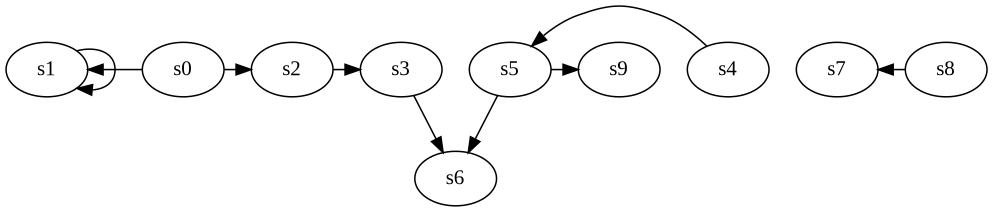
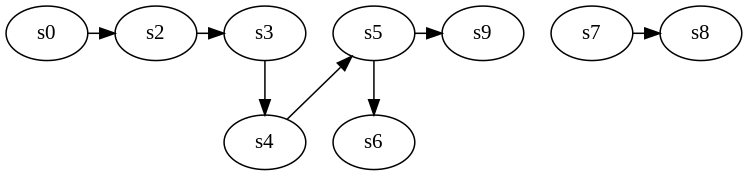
(47, 70) -> none
(899, 70) -> (639, 33)
(425, 117) -> (265, 80)
